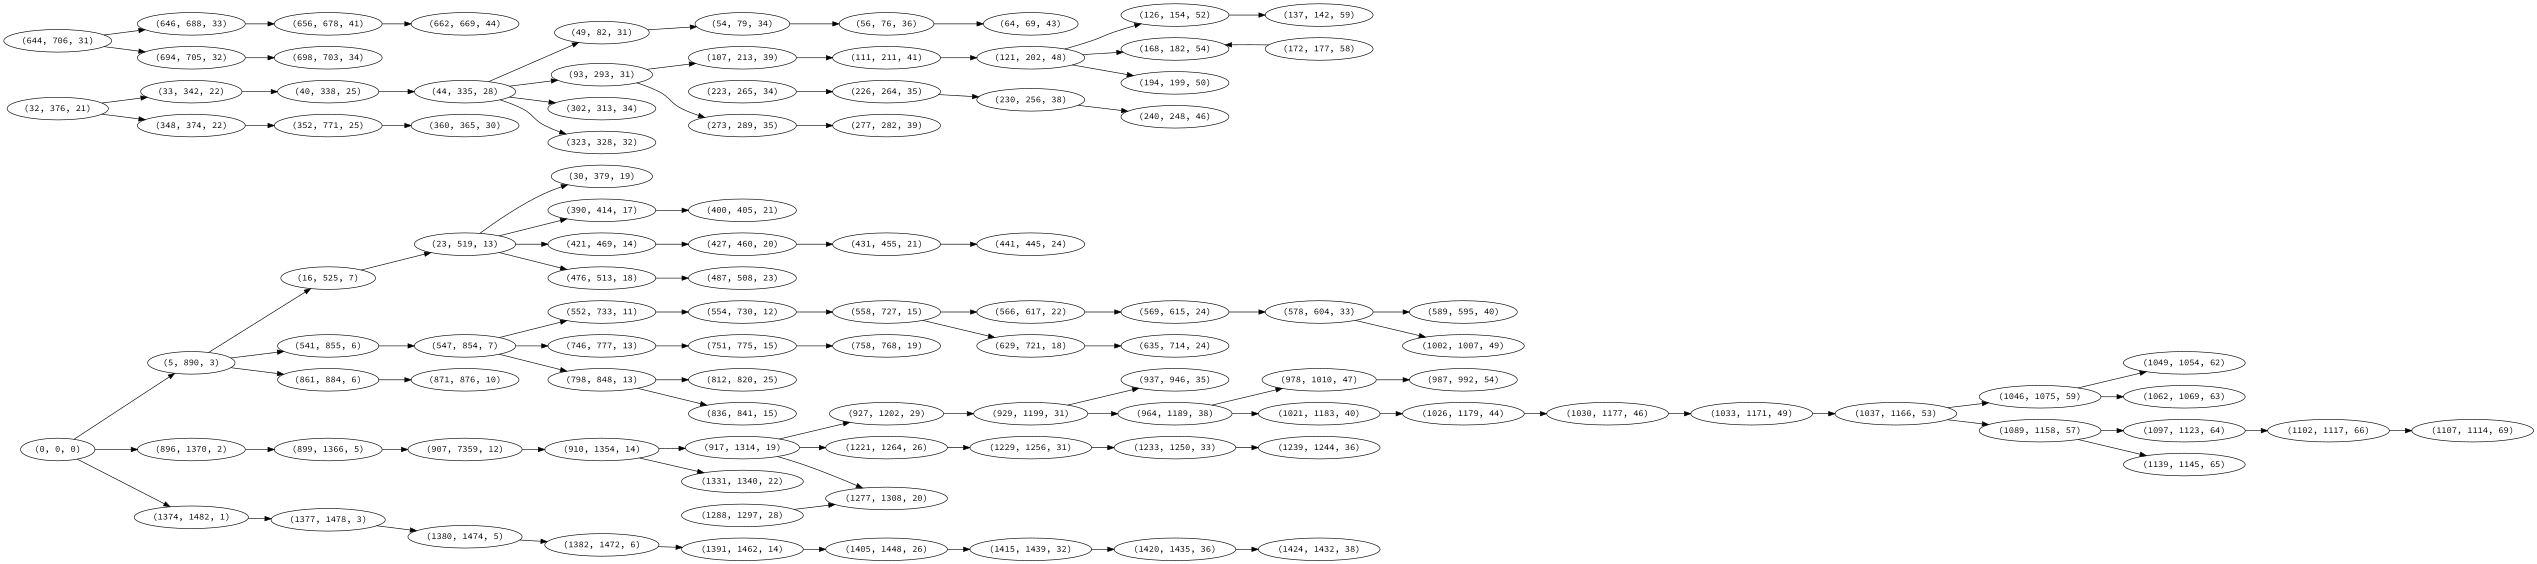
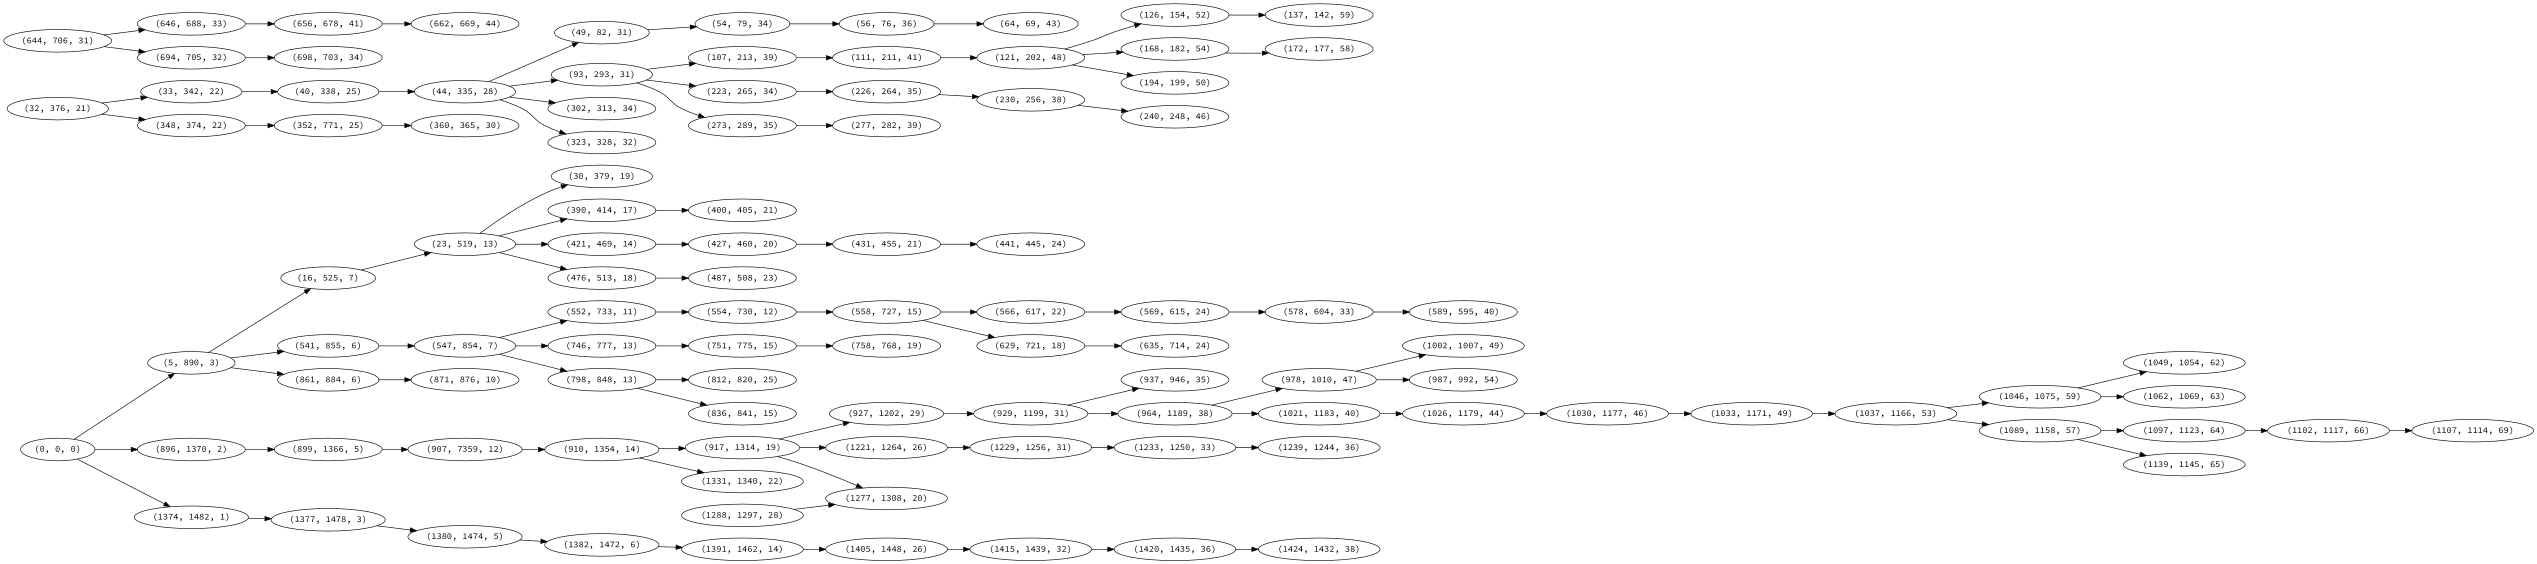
(1250, 45) -> (1244, 53)
none -> (668, 83)
(1387, 328) -> (1388, 364)
